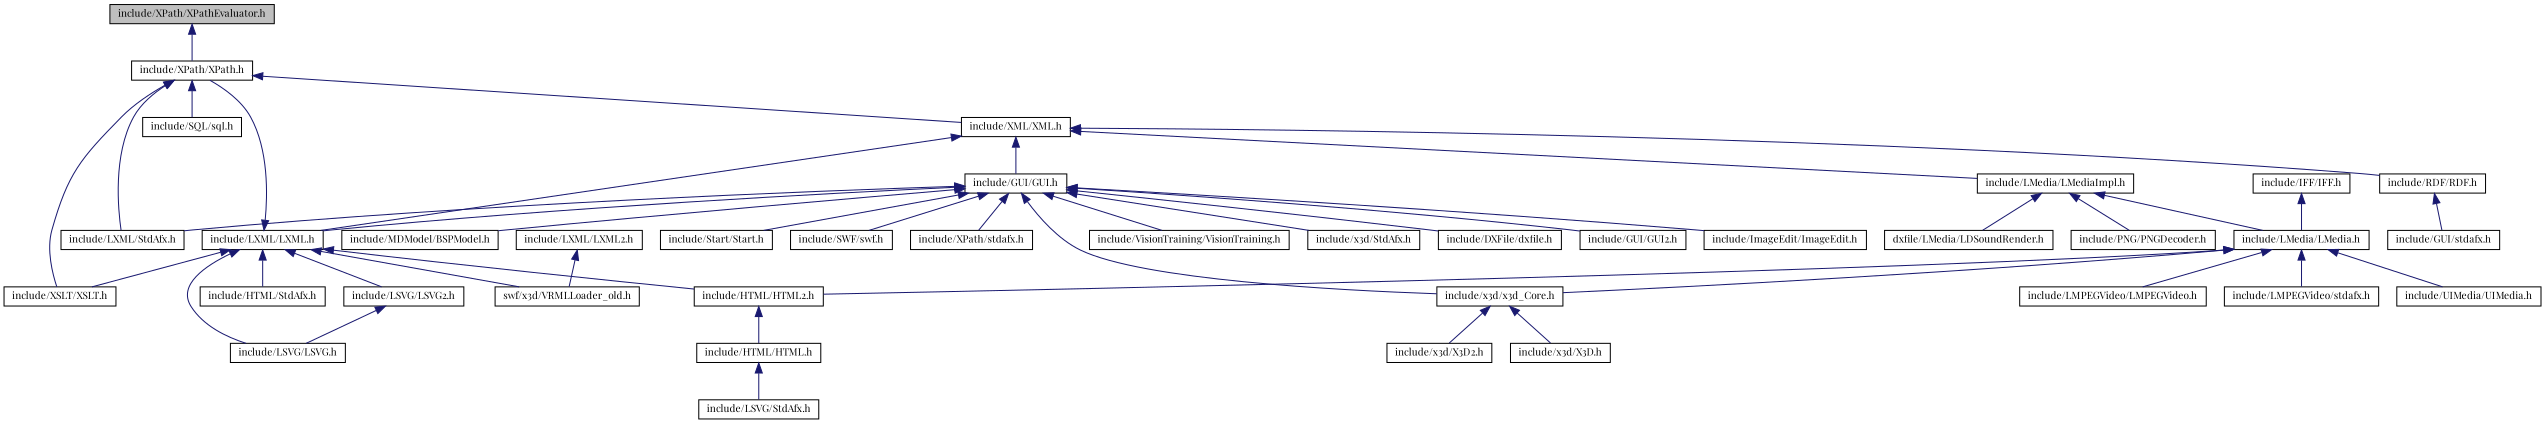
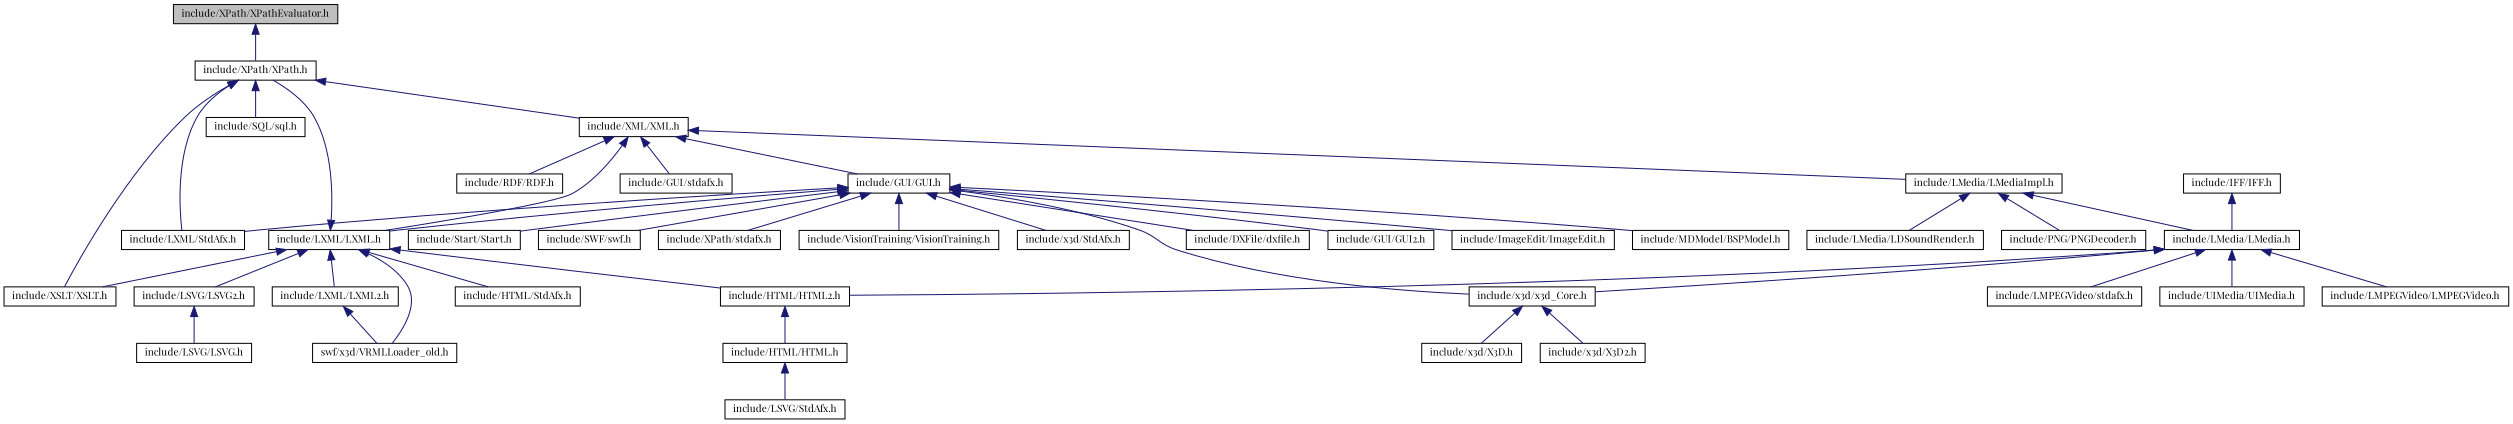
(2439, 217) -> (658, 159)
(1969, 240) -> (1895, 240)
(190, 303) -> (333, 273)
